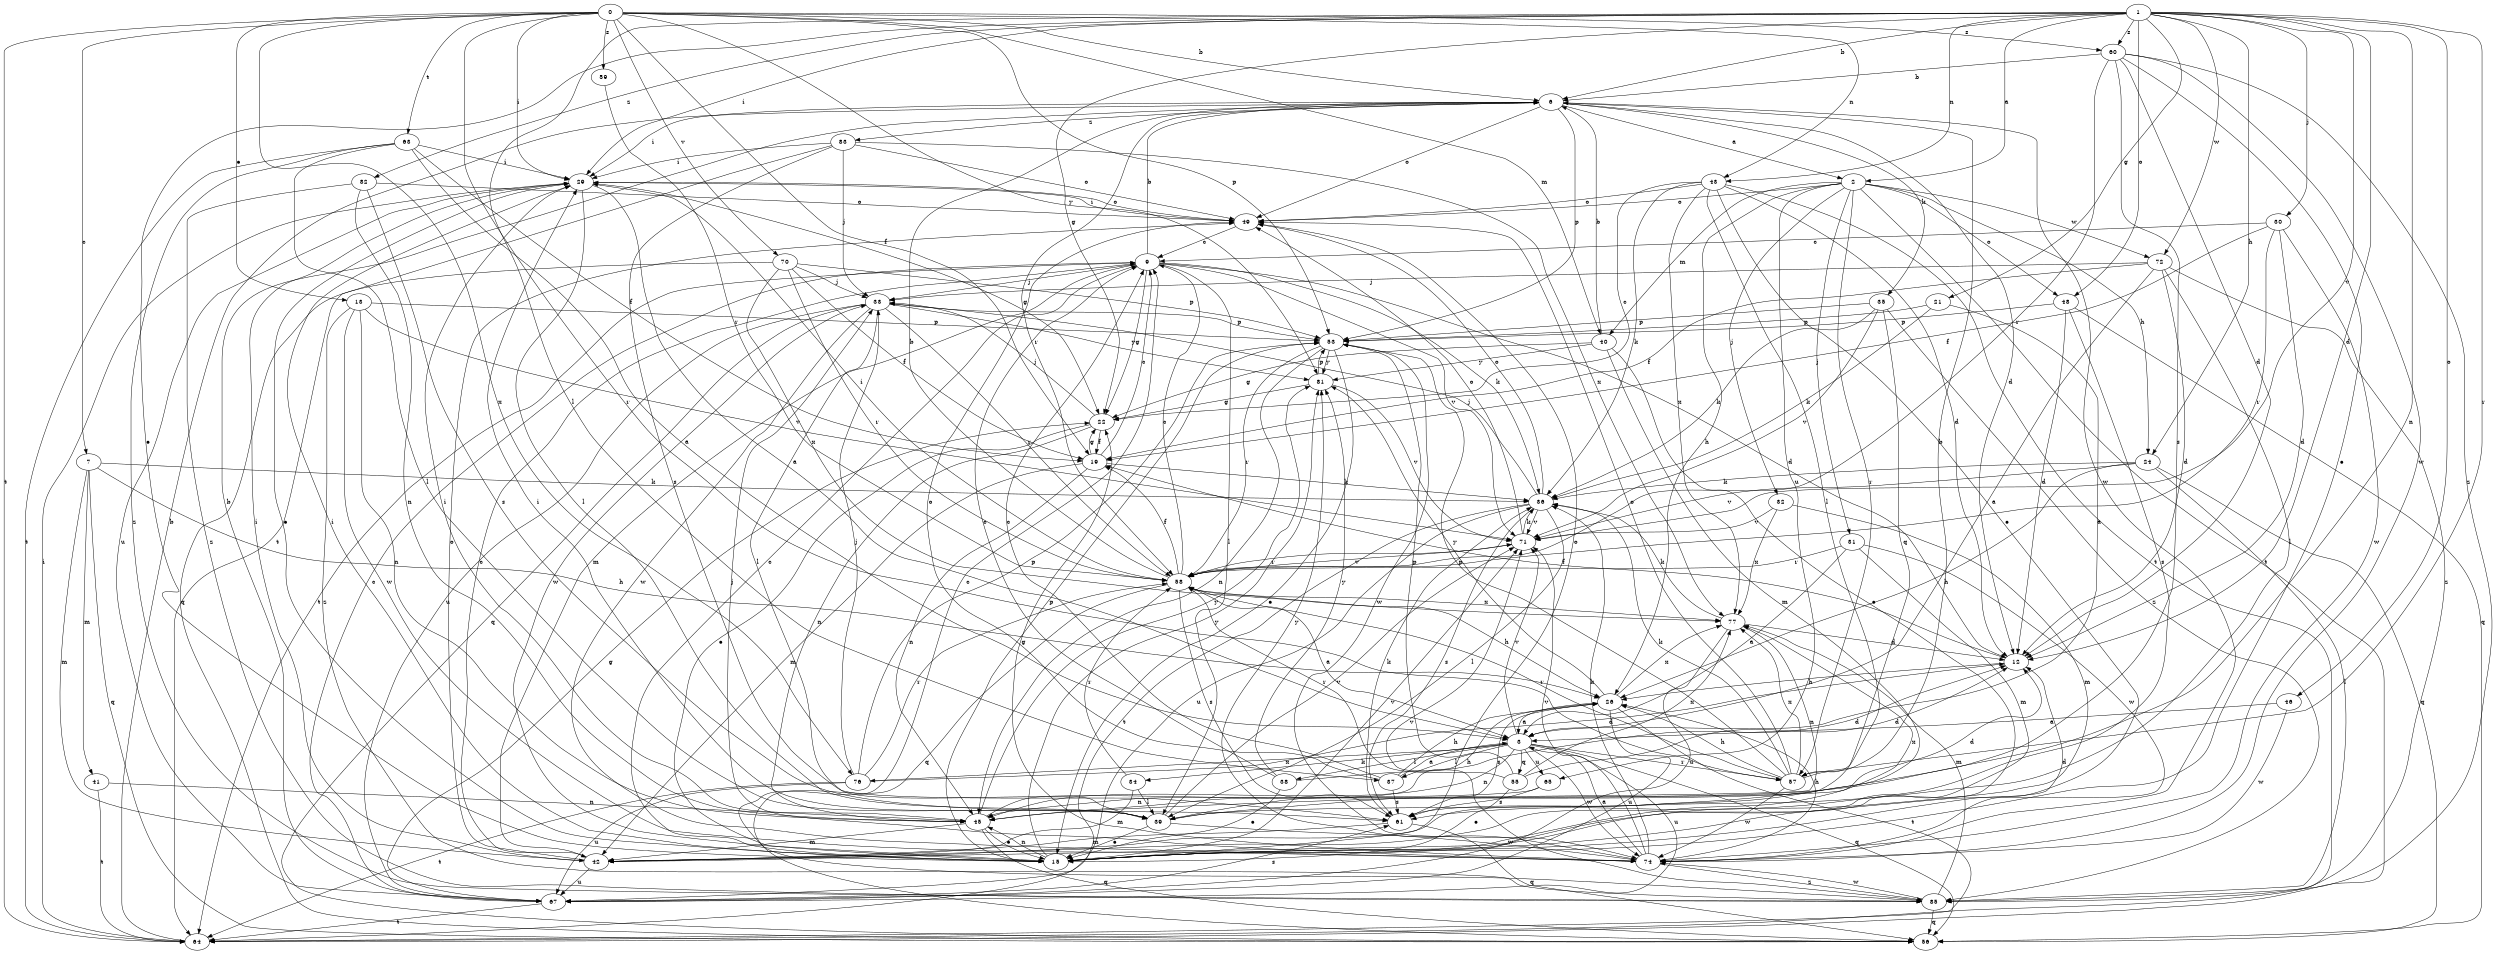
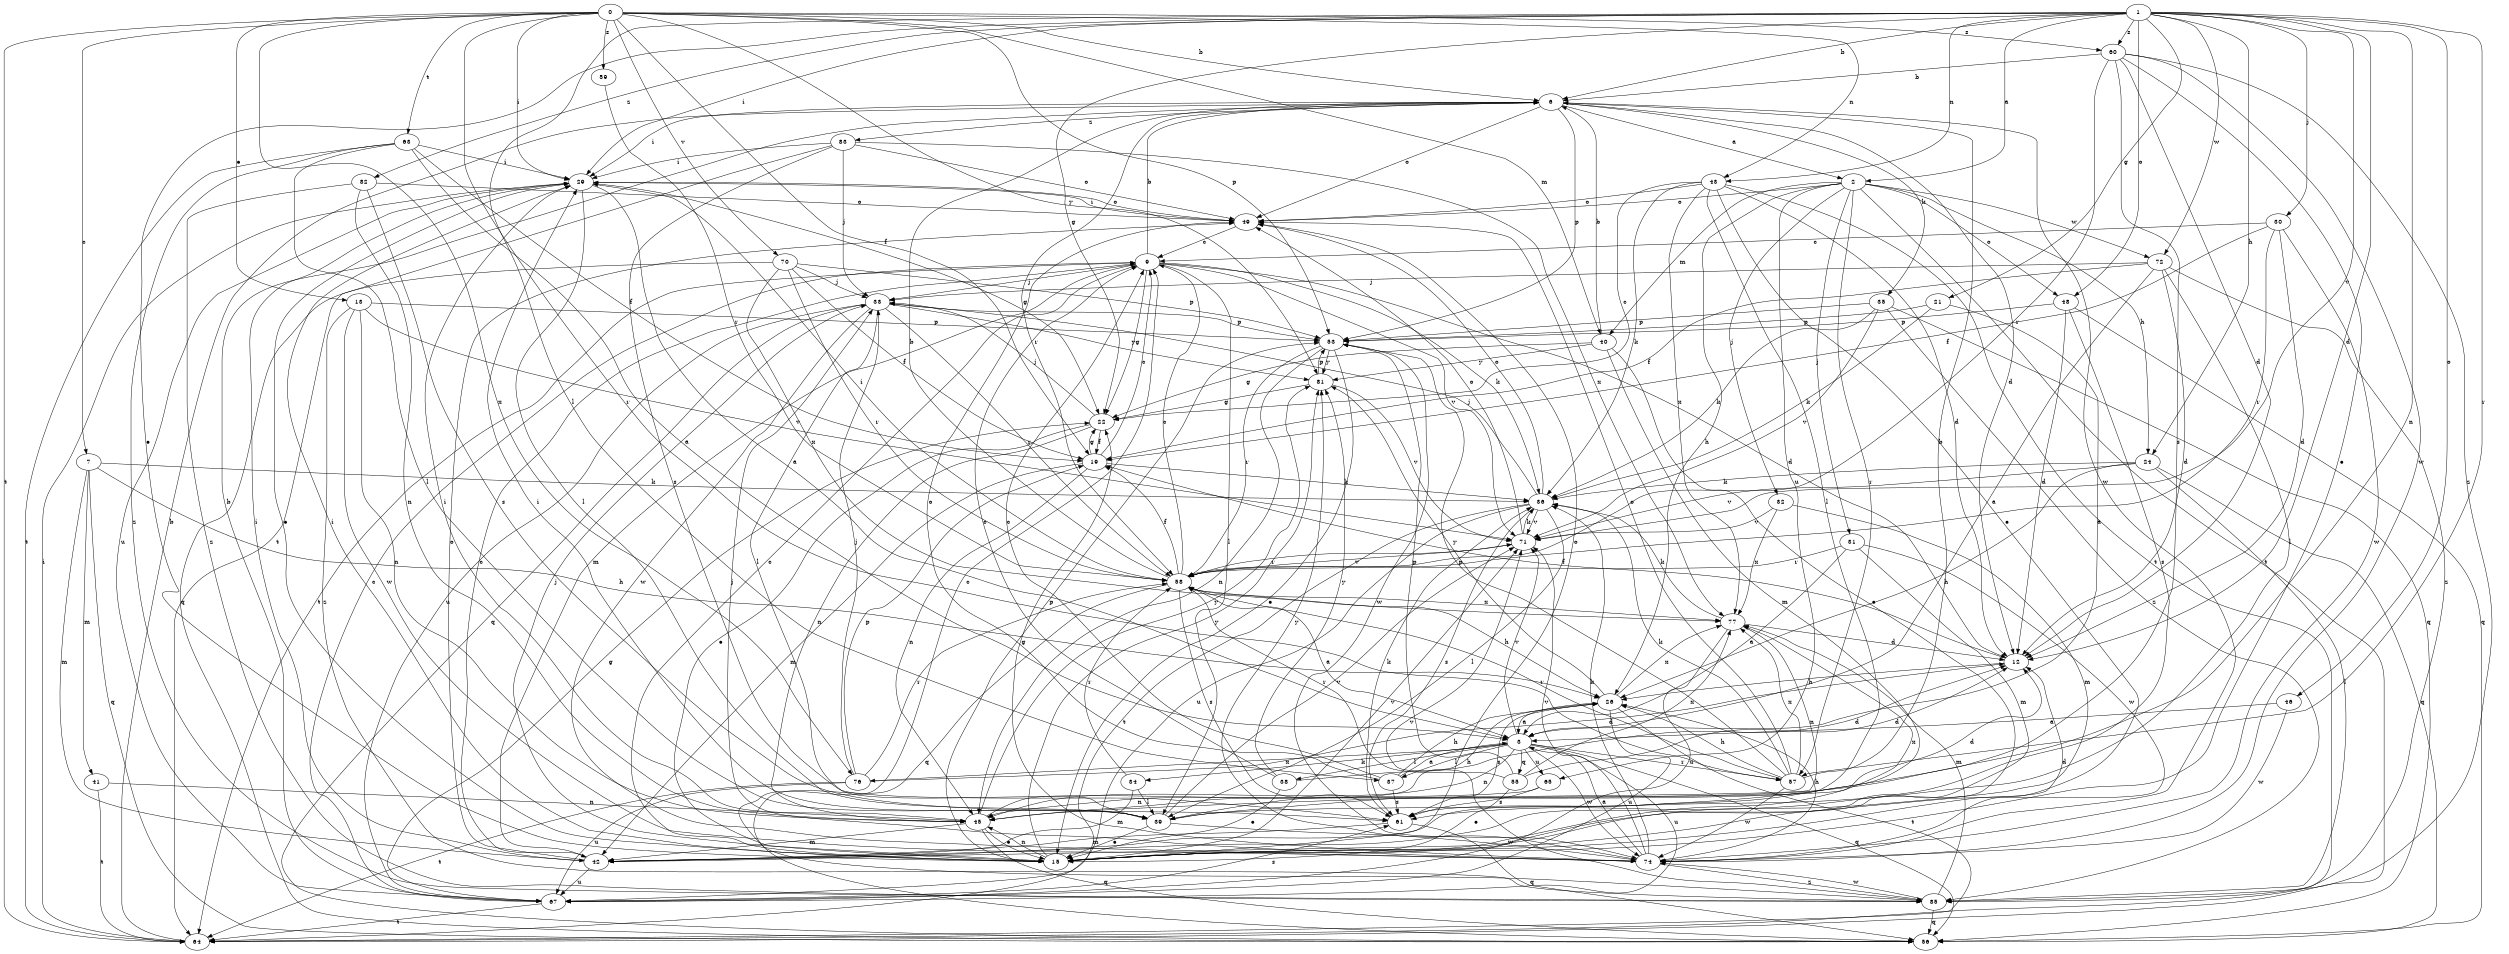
(1066, 537) -> (907, 587)
(1908, 564) -> (2427, 630)
(556, 582) -> (556, 582)
